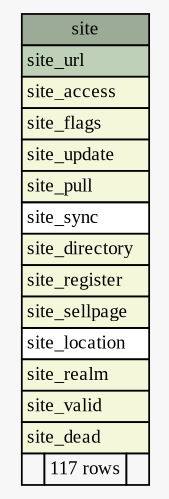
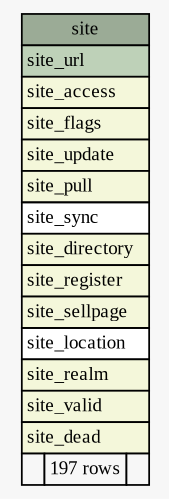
(85, 468) -> (85, 468)
